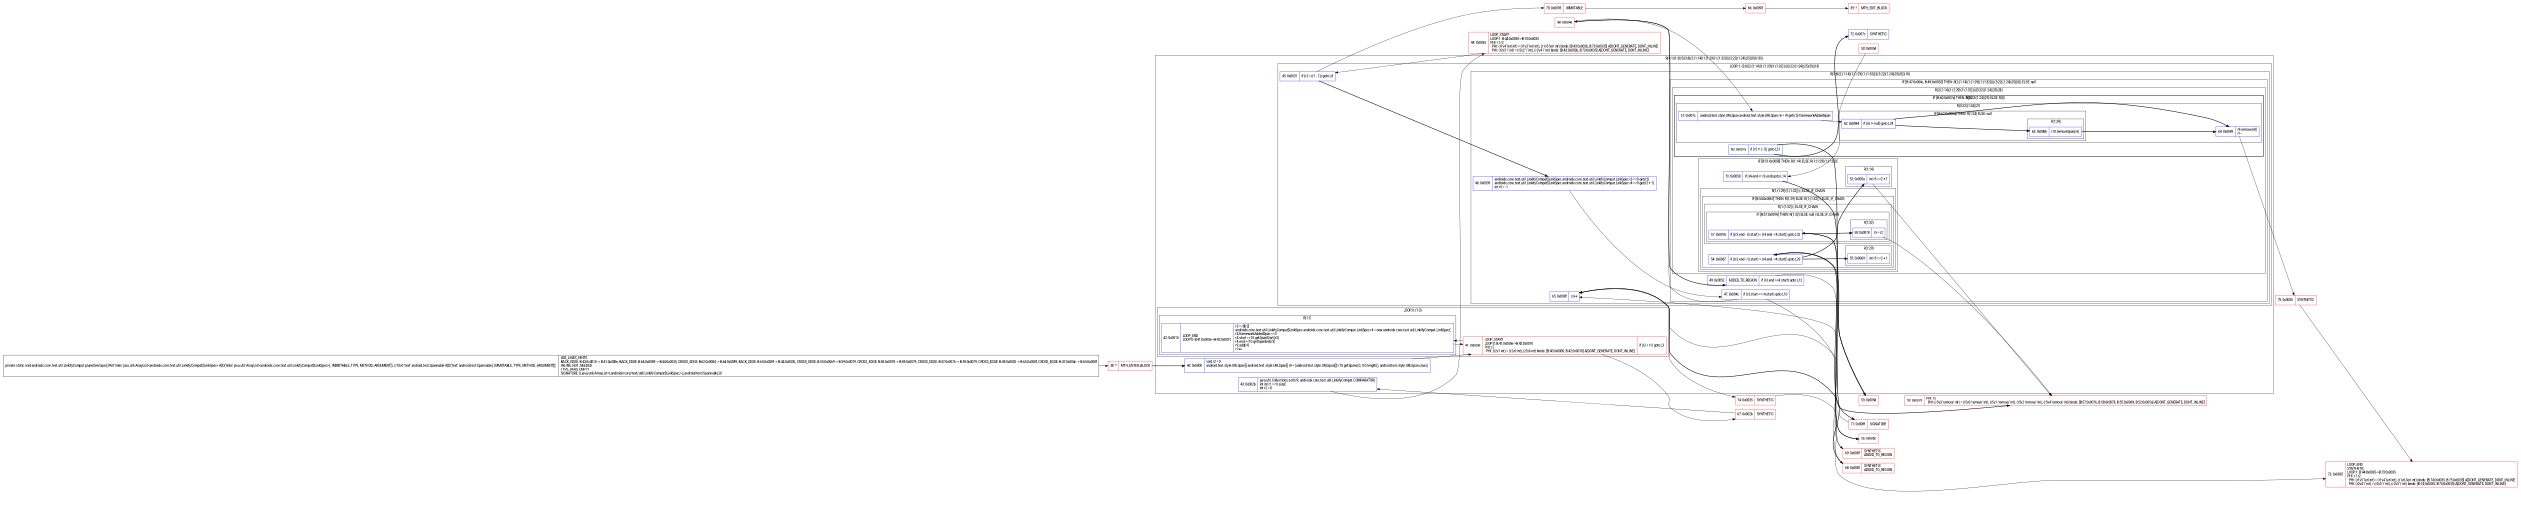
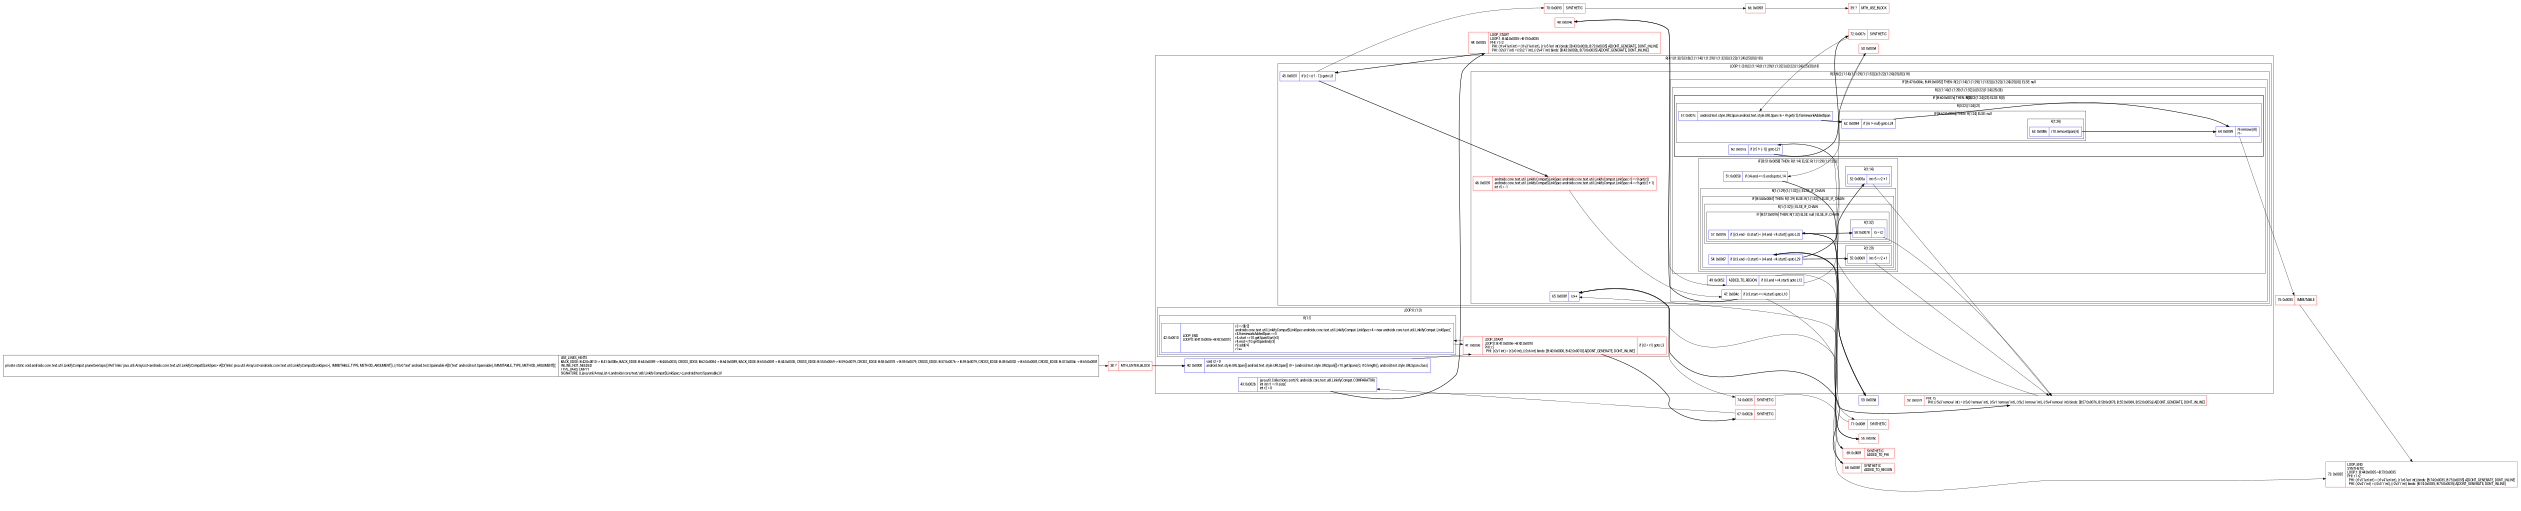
(1574, 8) -> (1574, 8)
(1874, 8) -> (1874, 8)
(1869, 34) -> (1869, 34)
(1677, 35) -> (1801, 69)
(1418, 62) -> (1418, 62)
(1830, 121) -> (1830, 121)
(1961, 128) -> none
(1670, 130) -> (1670, 130)
(1669, 148) -> (1669, 148)
none -> (1839, 163)
(1565, 183) -> (1565, 183)
(1837, 221) -> (1836, 180)
(1461, 276) -> (1461, 276)
none -> (1863, 296)
(2306, 300) -> (2306, 300)
none -> (1961, 329)
(1668, 395) -> (1668, 395)
(1869, 400) -> (1869, 400)
(1878, 424) -> (1878, 424)
(1878, 455) -> (1878, 455)
